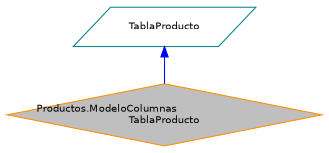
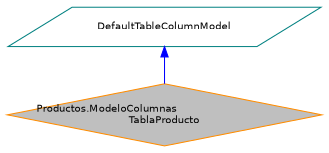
(165, 27) -> (165, 27)
